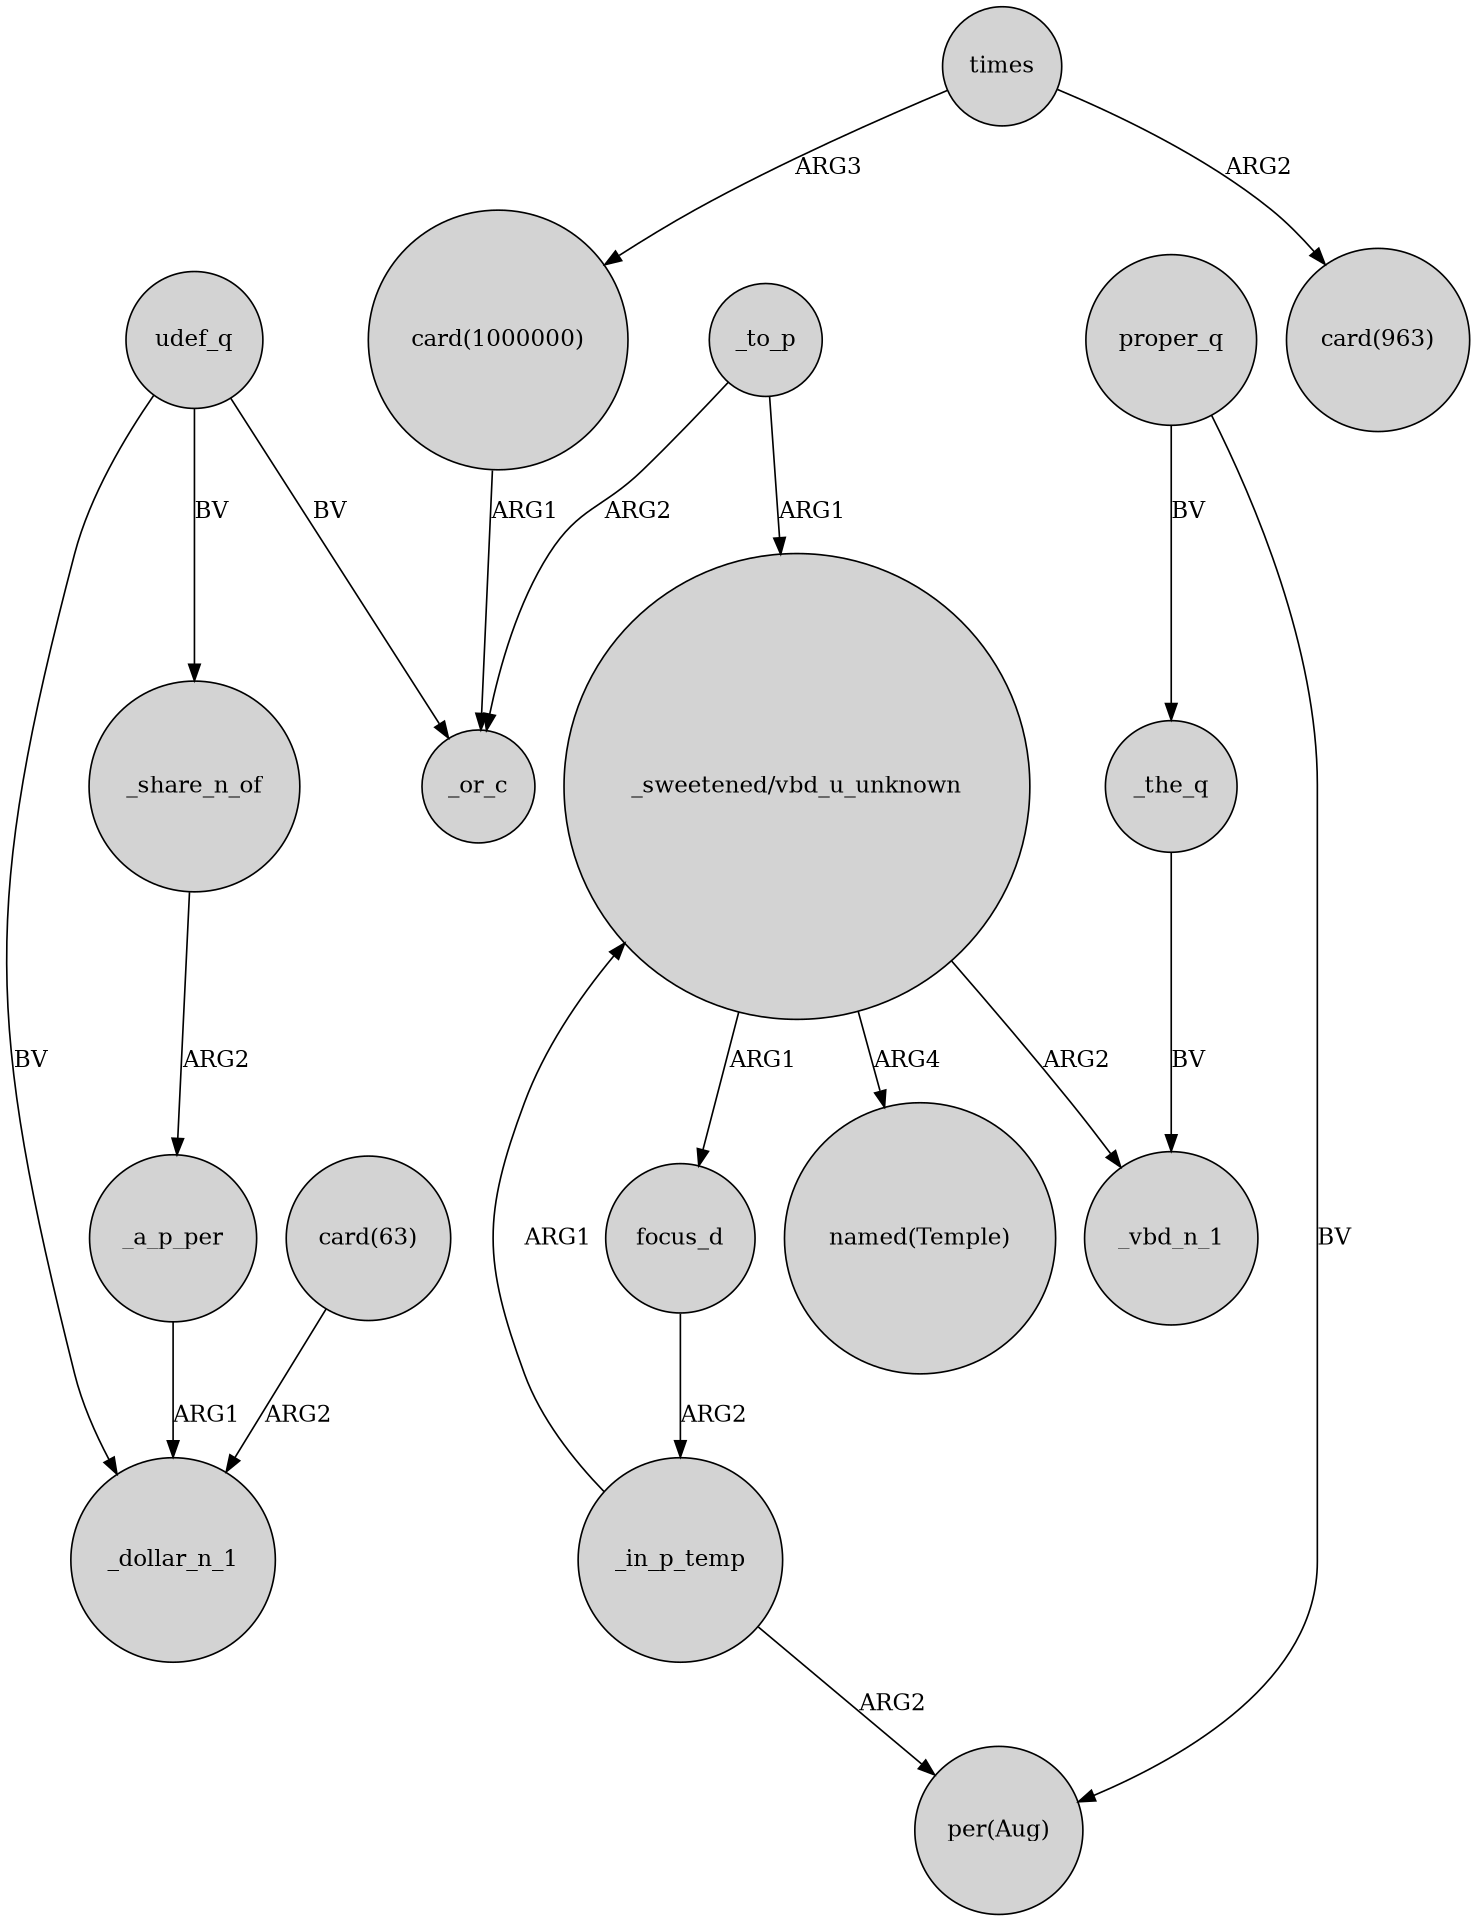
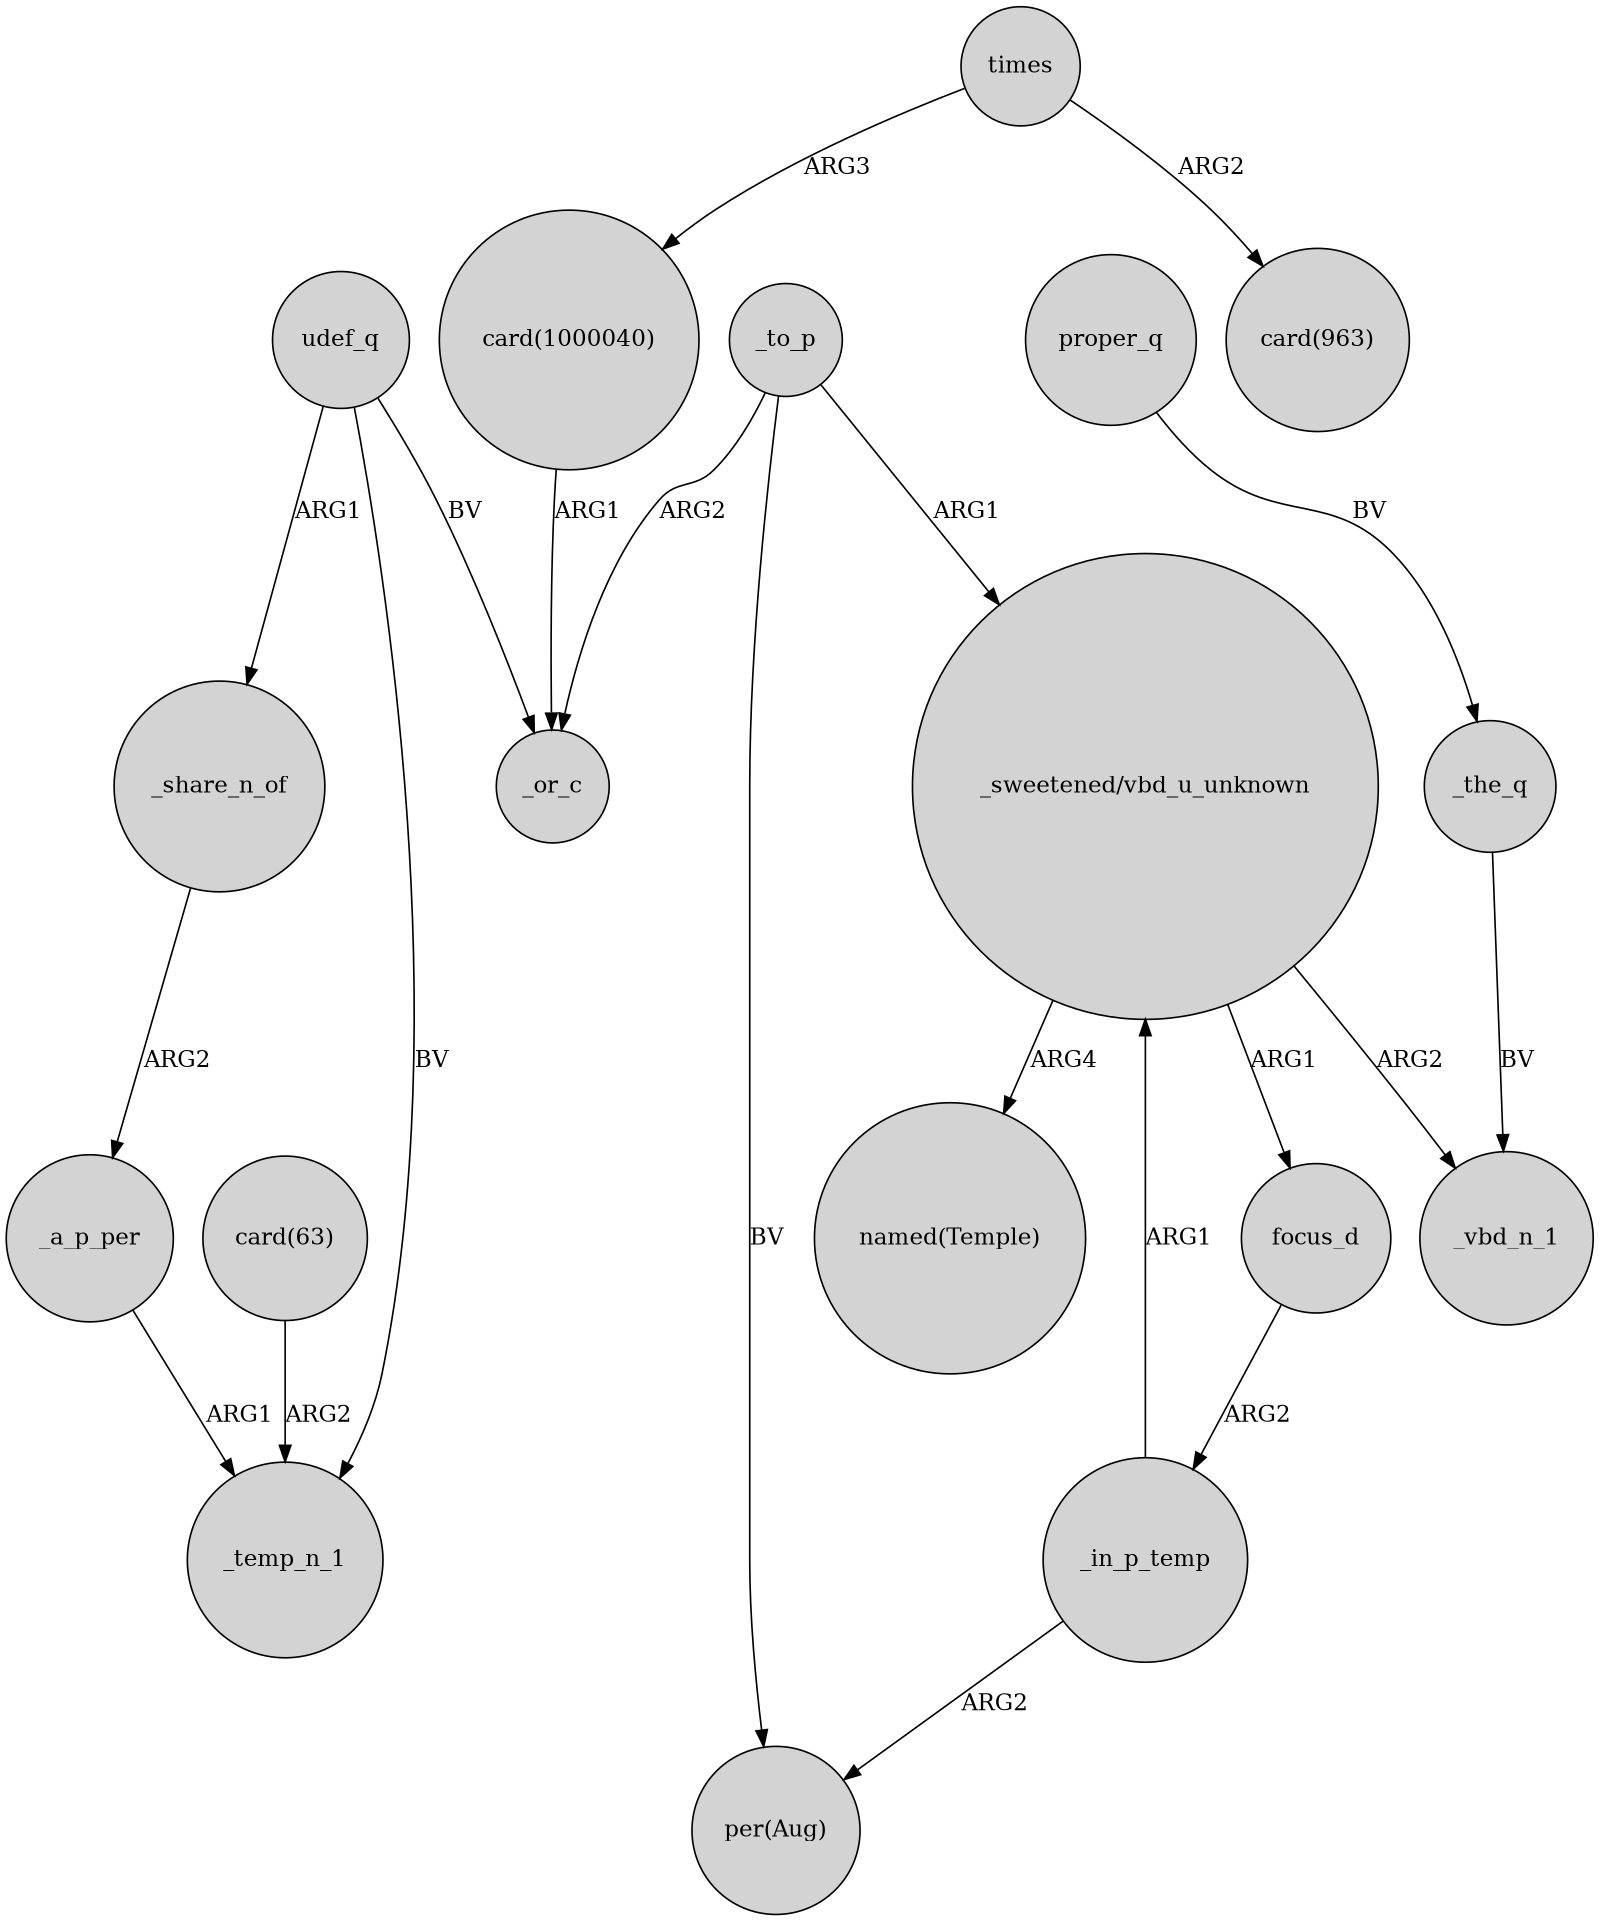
(498, 340) -> (569, 340)
(212, 512) -> (329, 512)
(1317, 1150) -> (750, 1063)
(173, 1560) -> (285, 1560)
